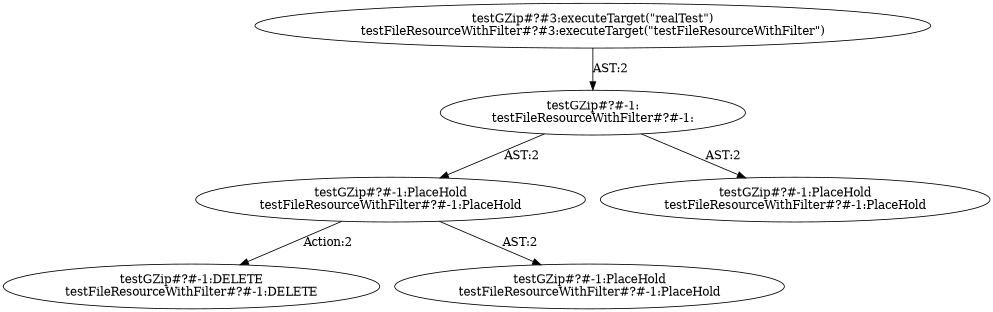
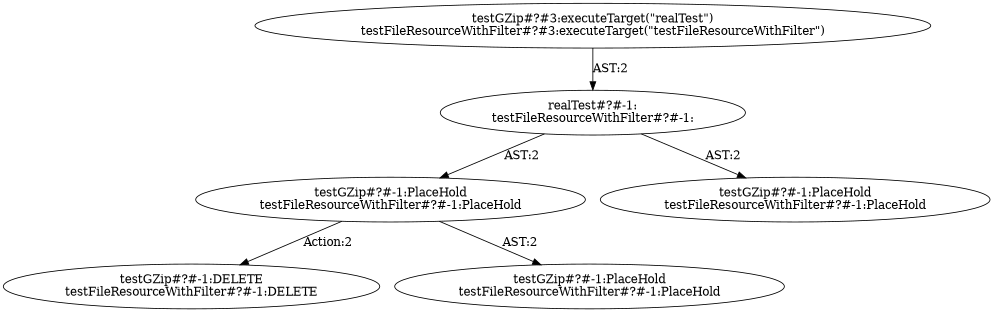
(593, 113) -> (593, 113)
